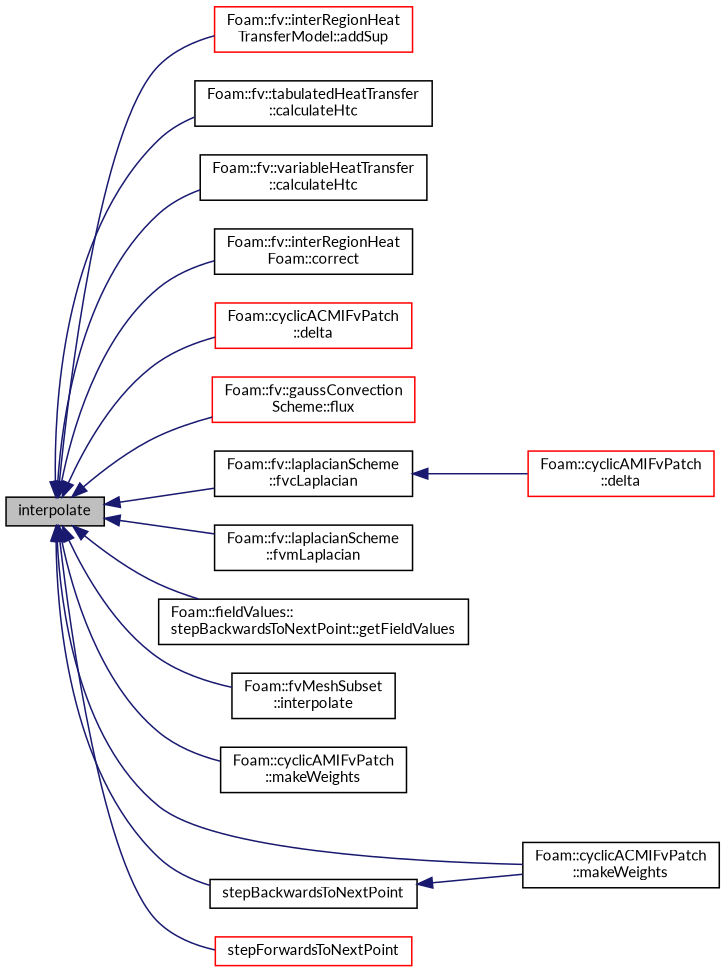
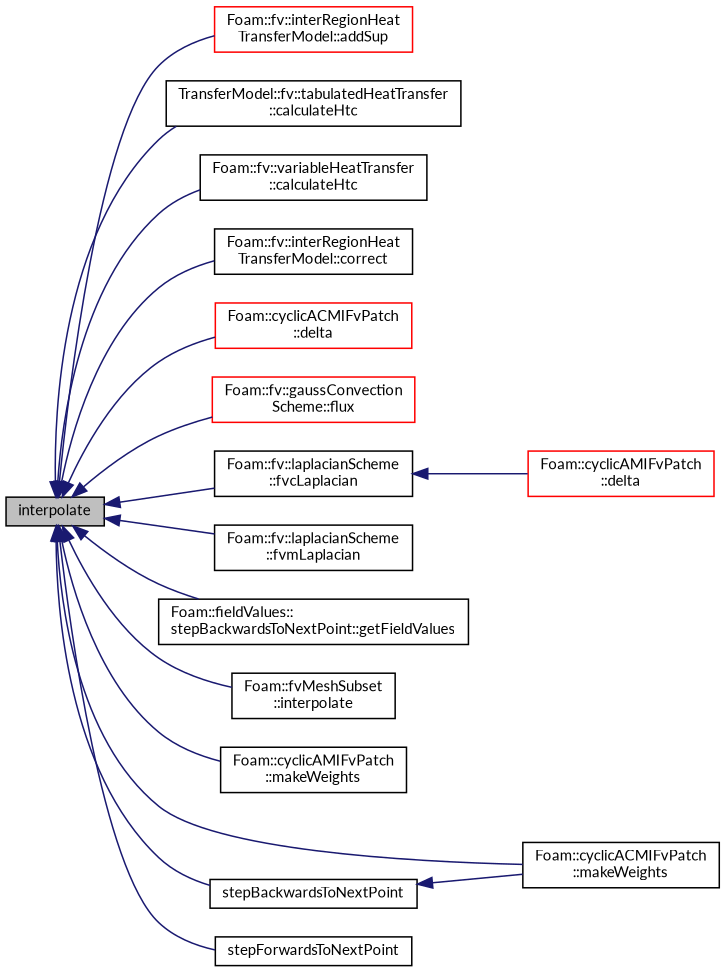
(314, 104) -> (314, 104)
(314, 252) -> (314, 252)
(314, 951) -> (314, 951)
